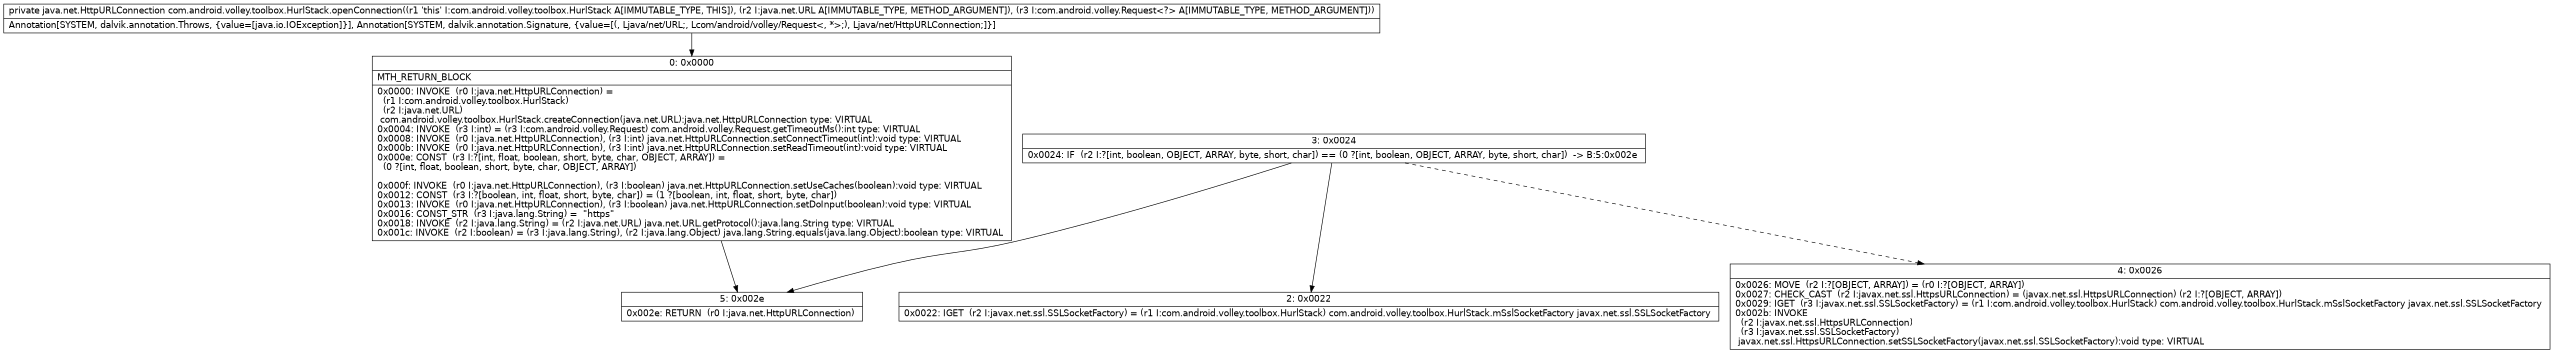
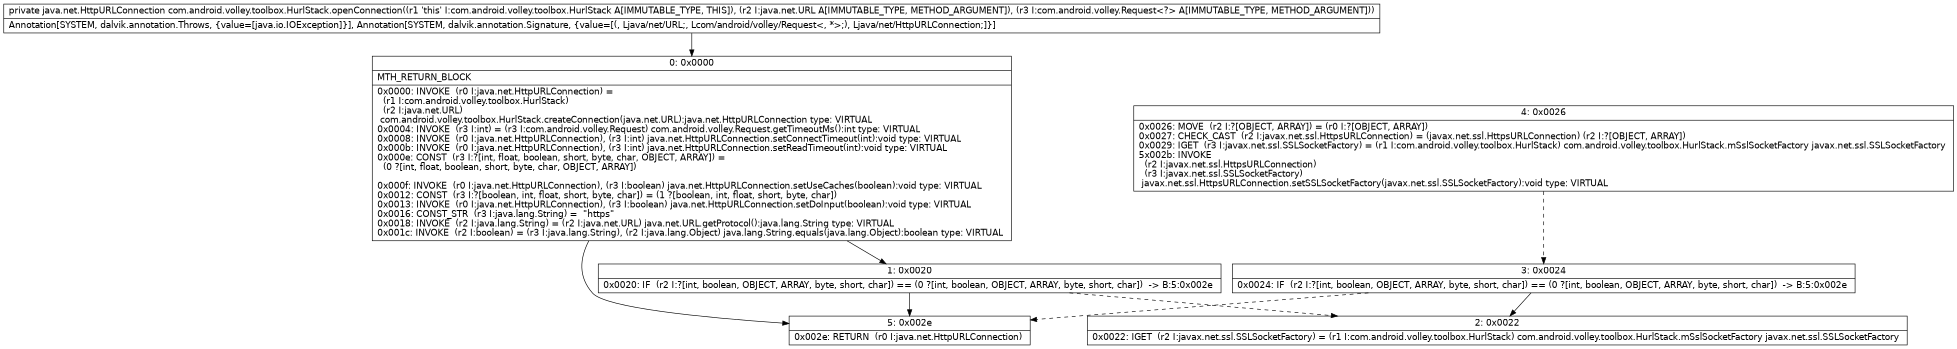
(1661, 213) -> (1544, 224)
(1044, 234) -> (1186, 307)
none -> (910, 278)
(1774, 314) -> (1178, 155)
